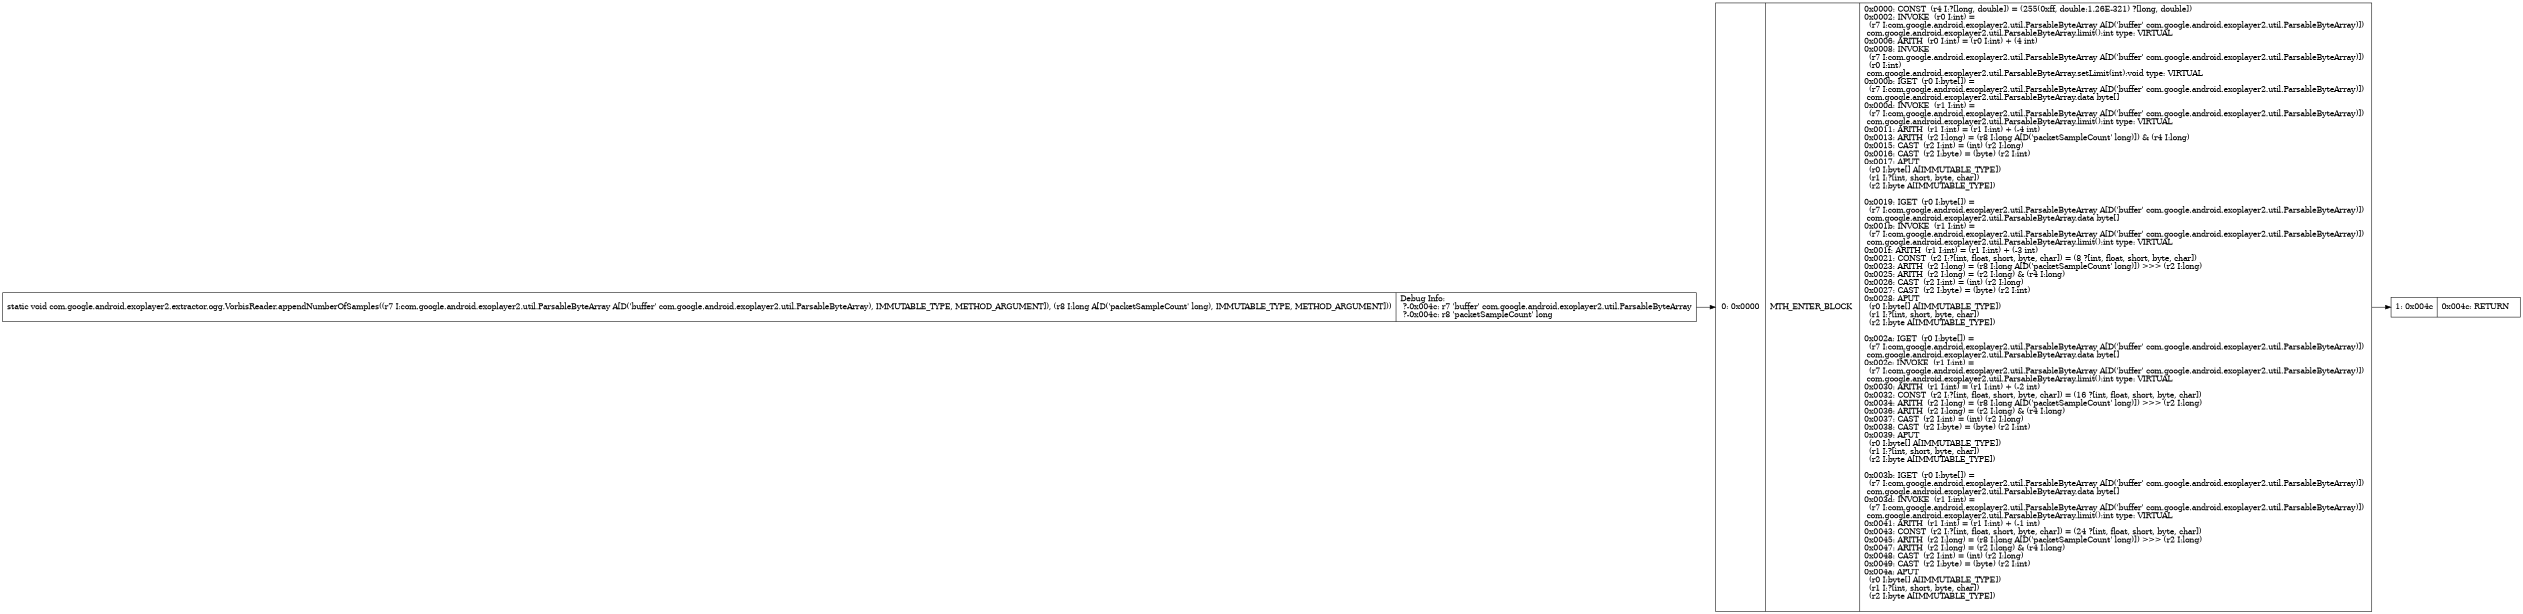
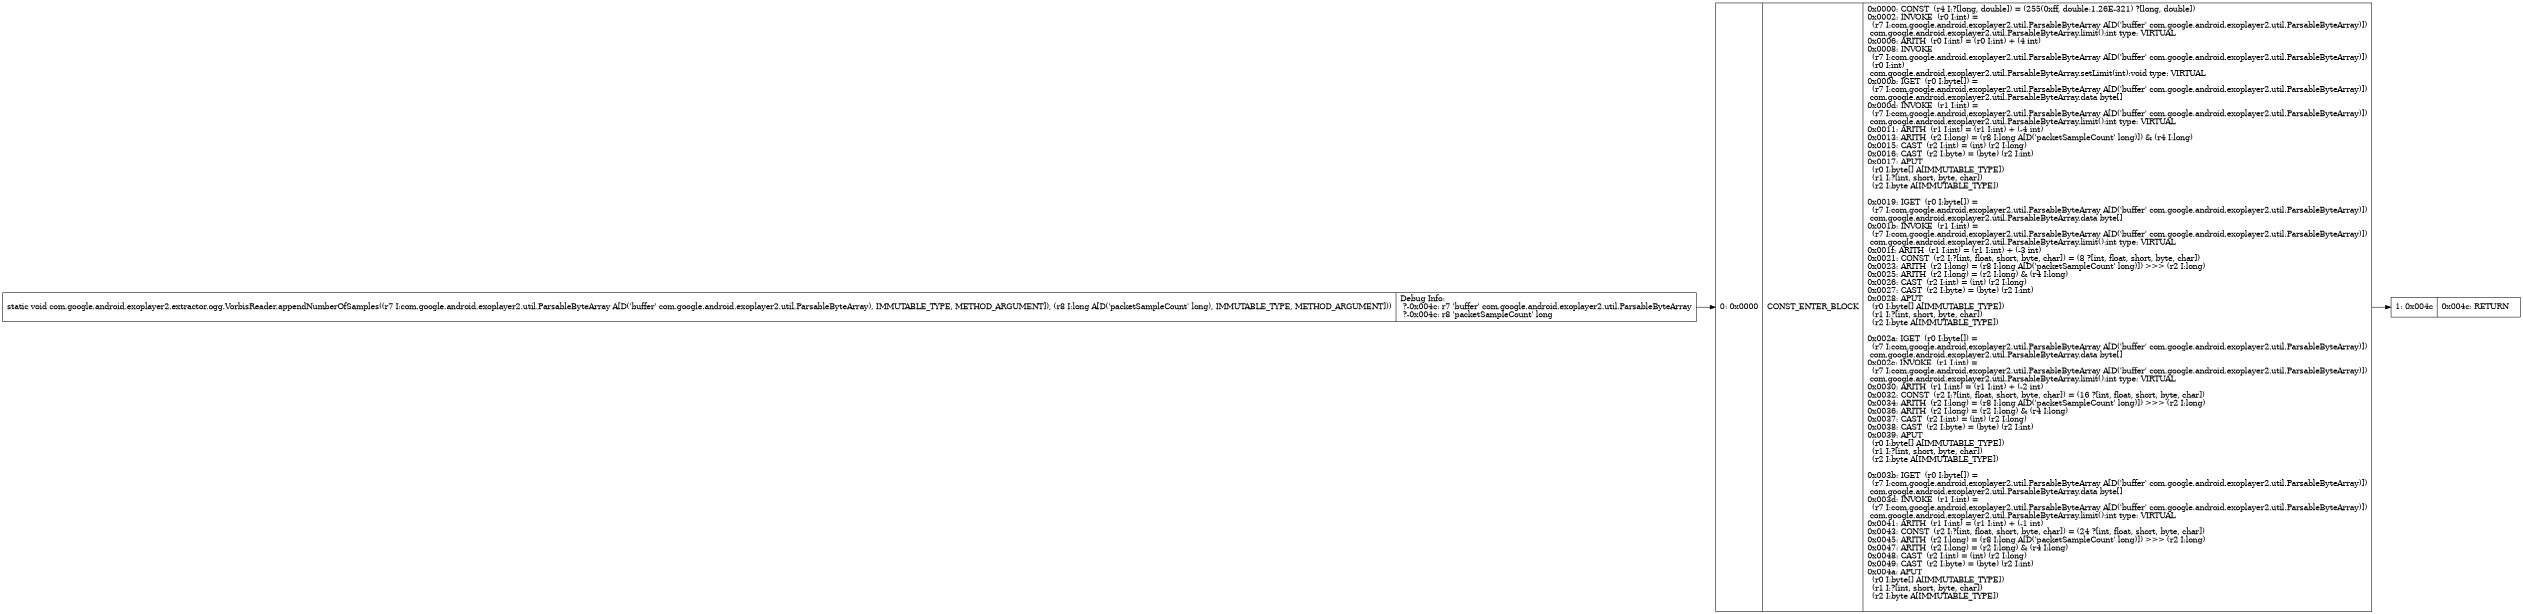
(1811, 307) -> (1813, 307)
